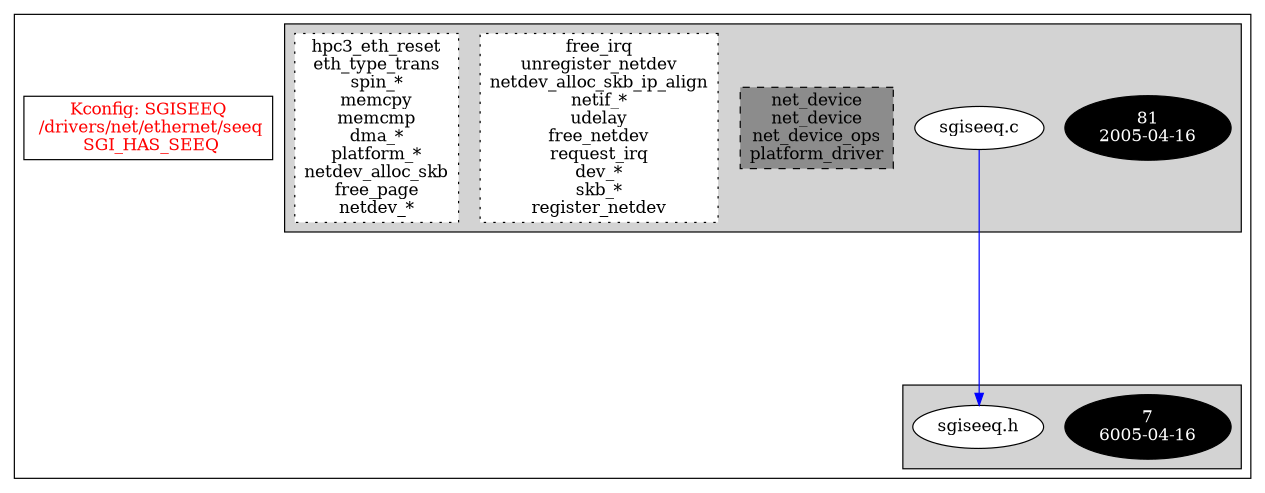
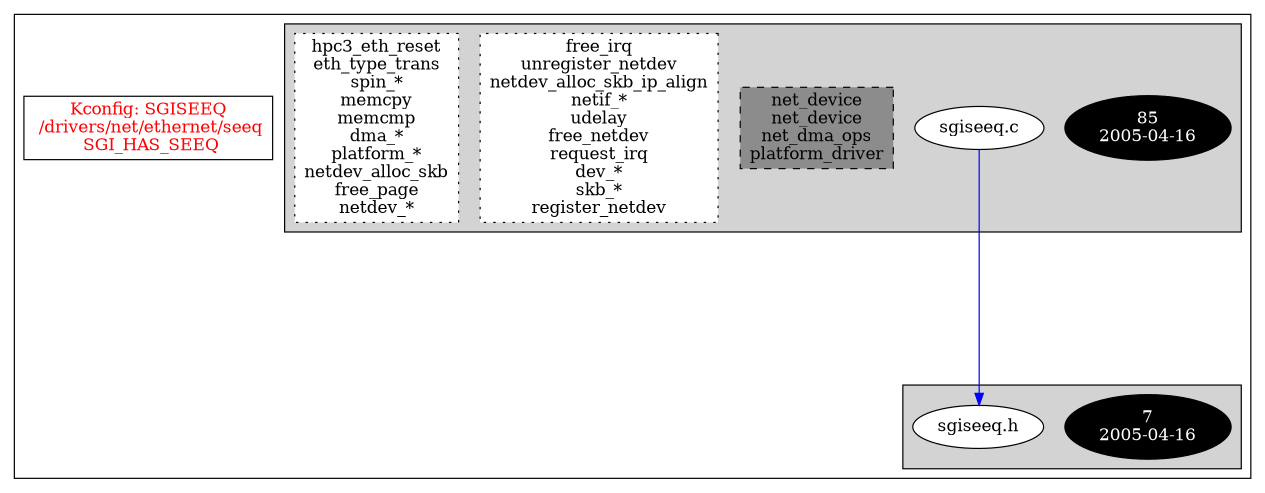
(817, 128) -> (817, 128)
(1148, 128) -> (1148, 128)
(1148, 427) -> (1148, 427)
